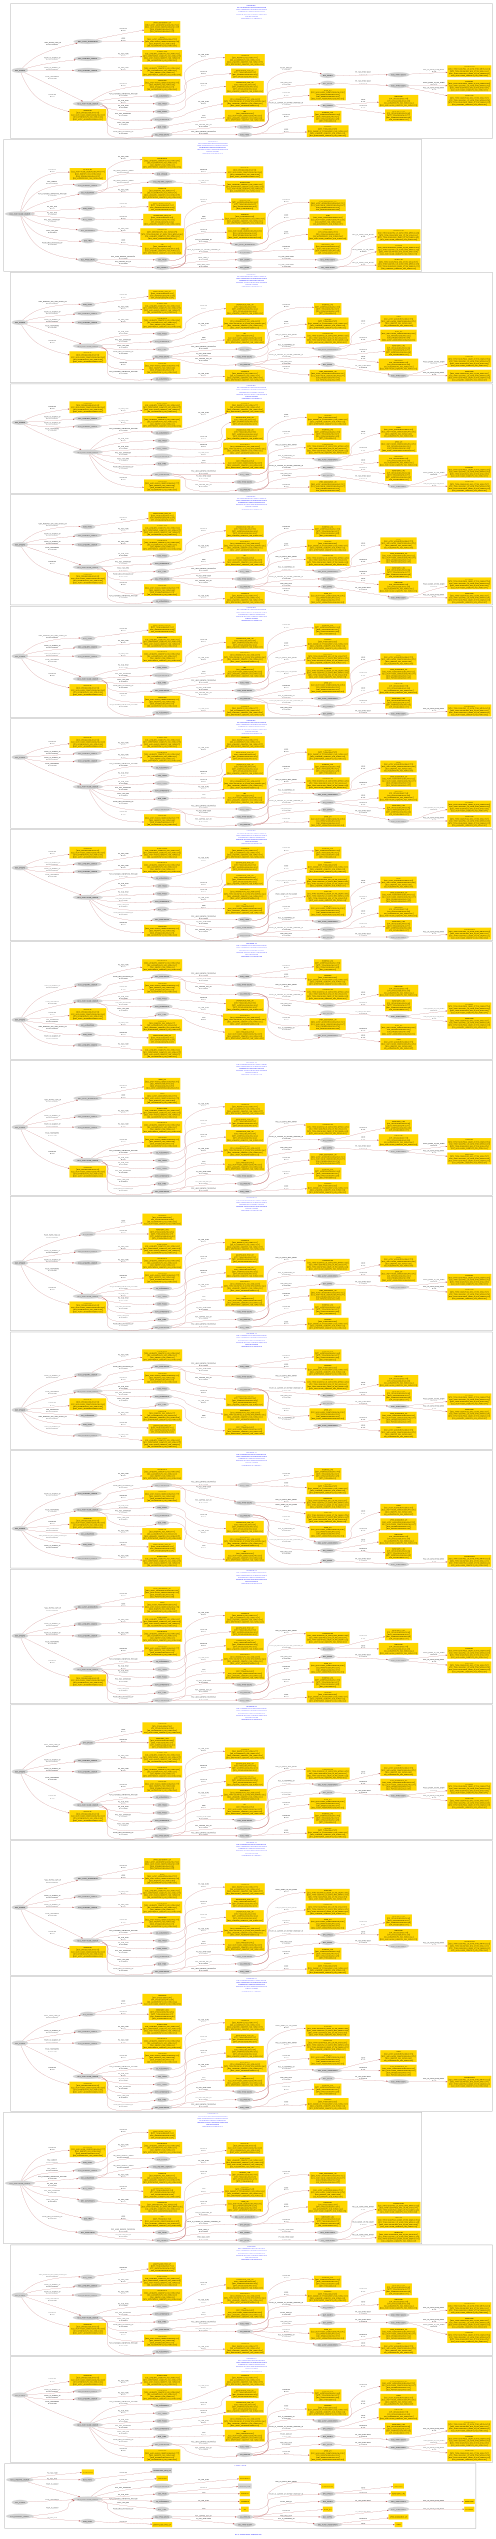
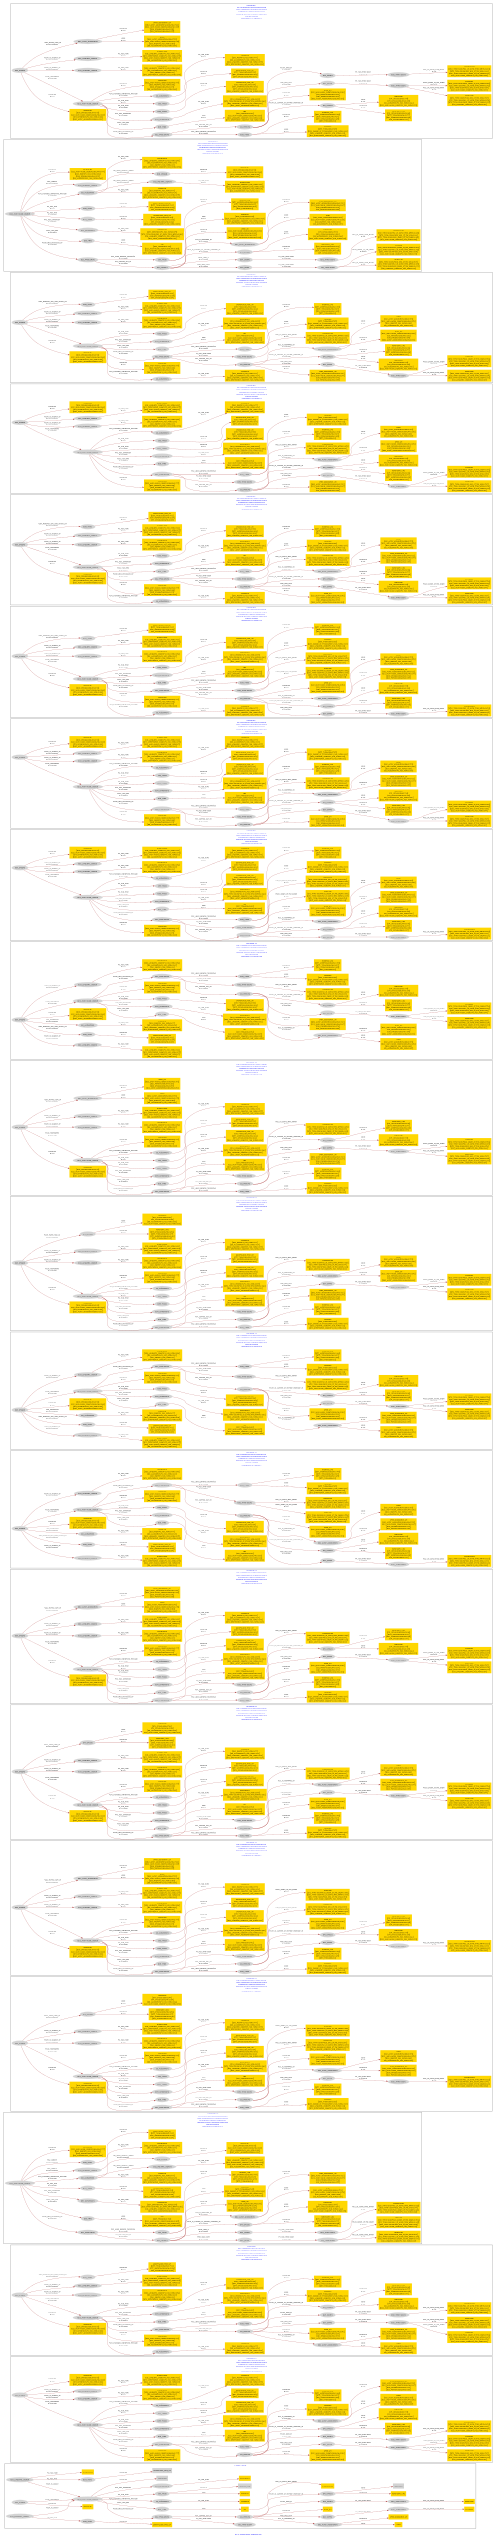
(162, 2478) -> (162, 2478)
(398, 2486) -> (398, 2486)
none -> (88, 2507)
